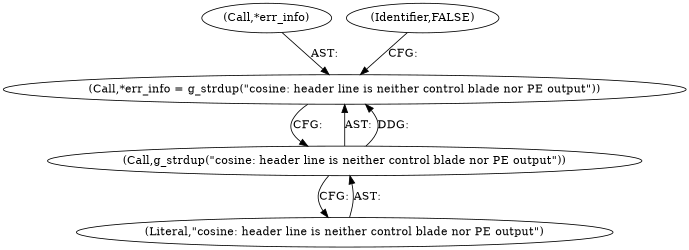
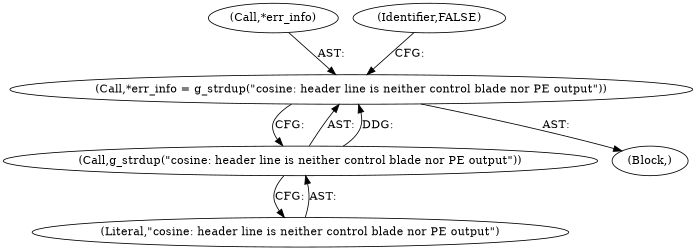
none -> (650, 161)
